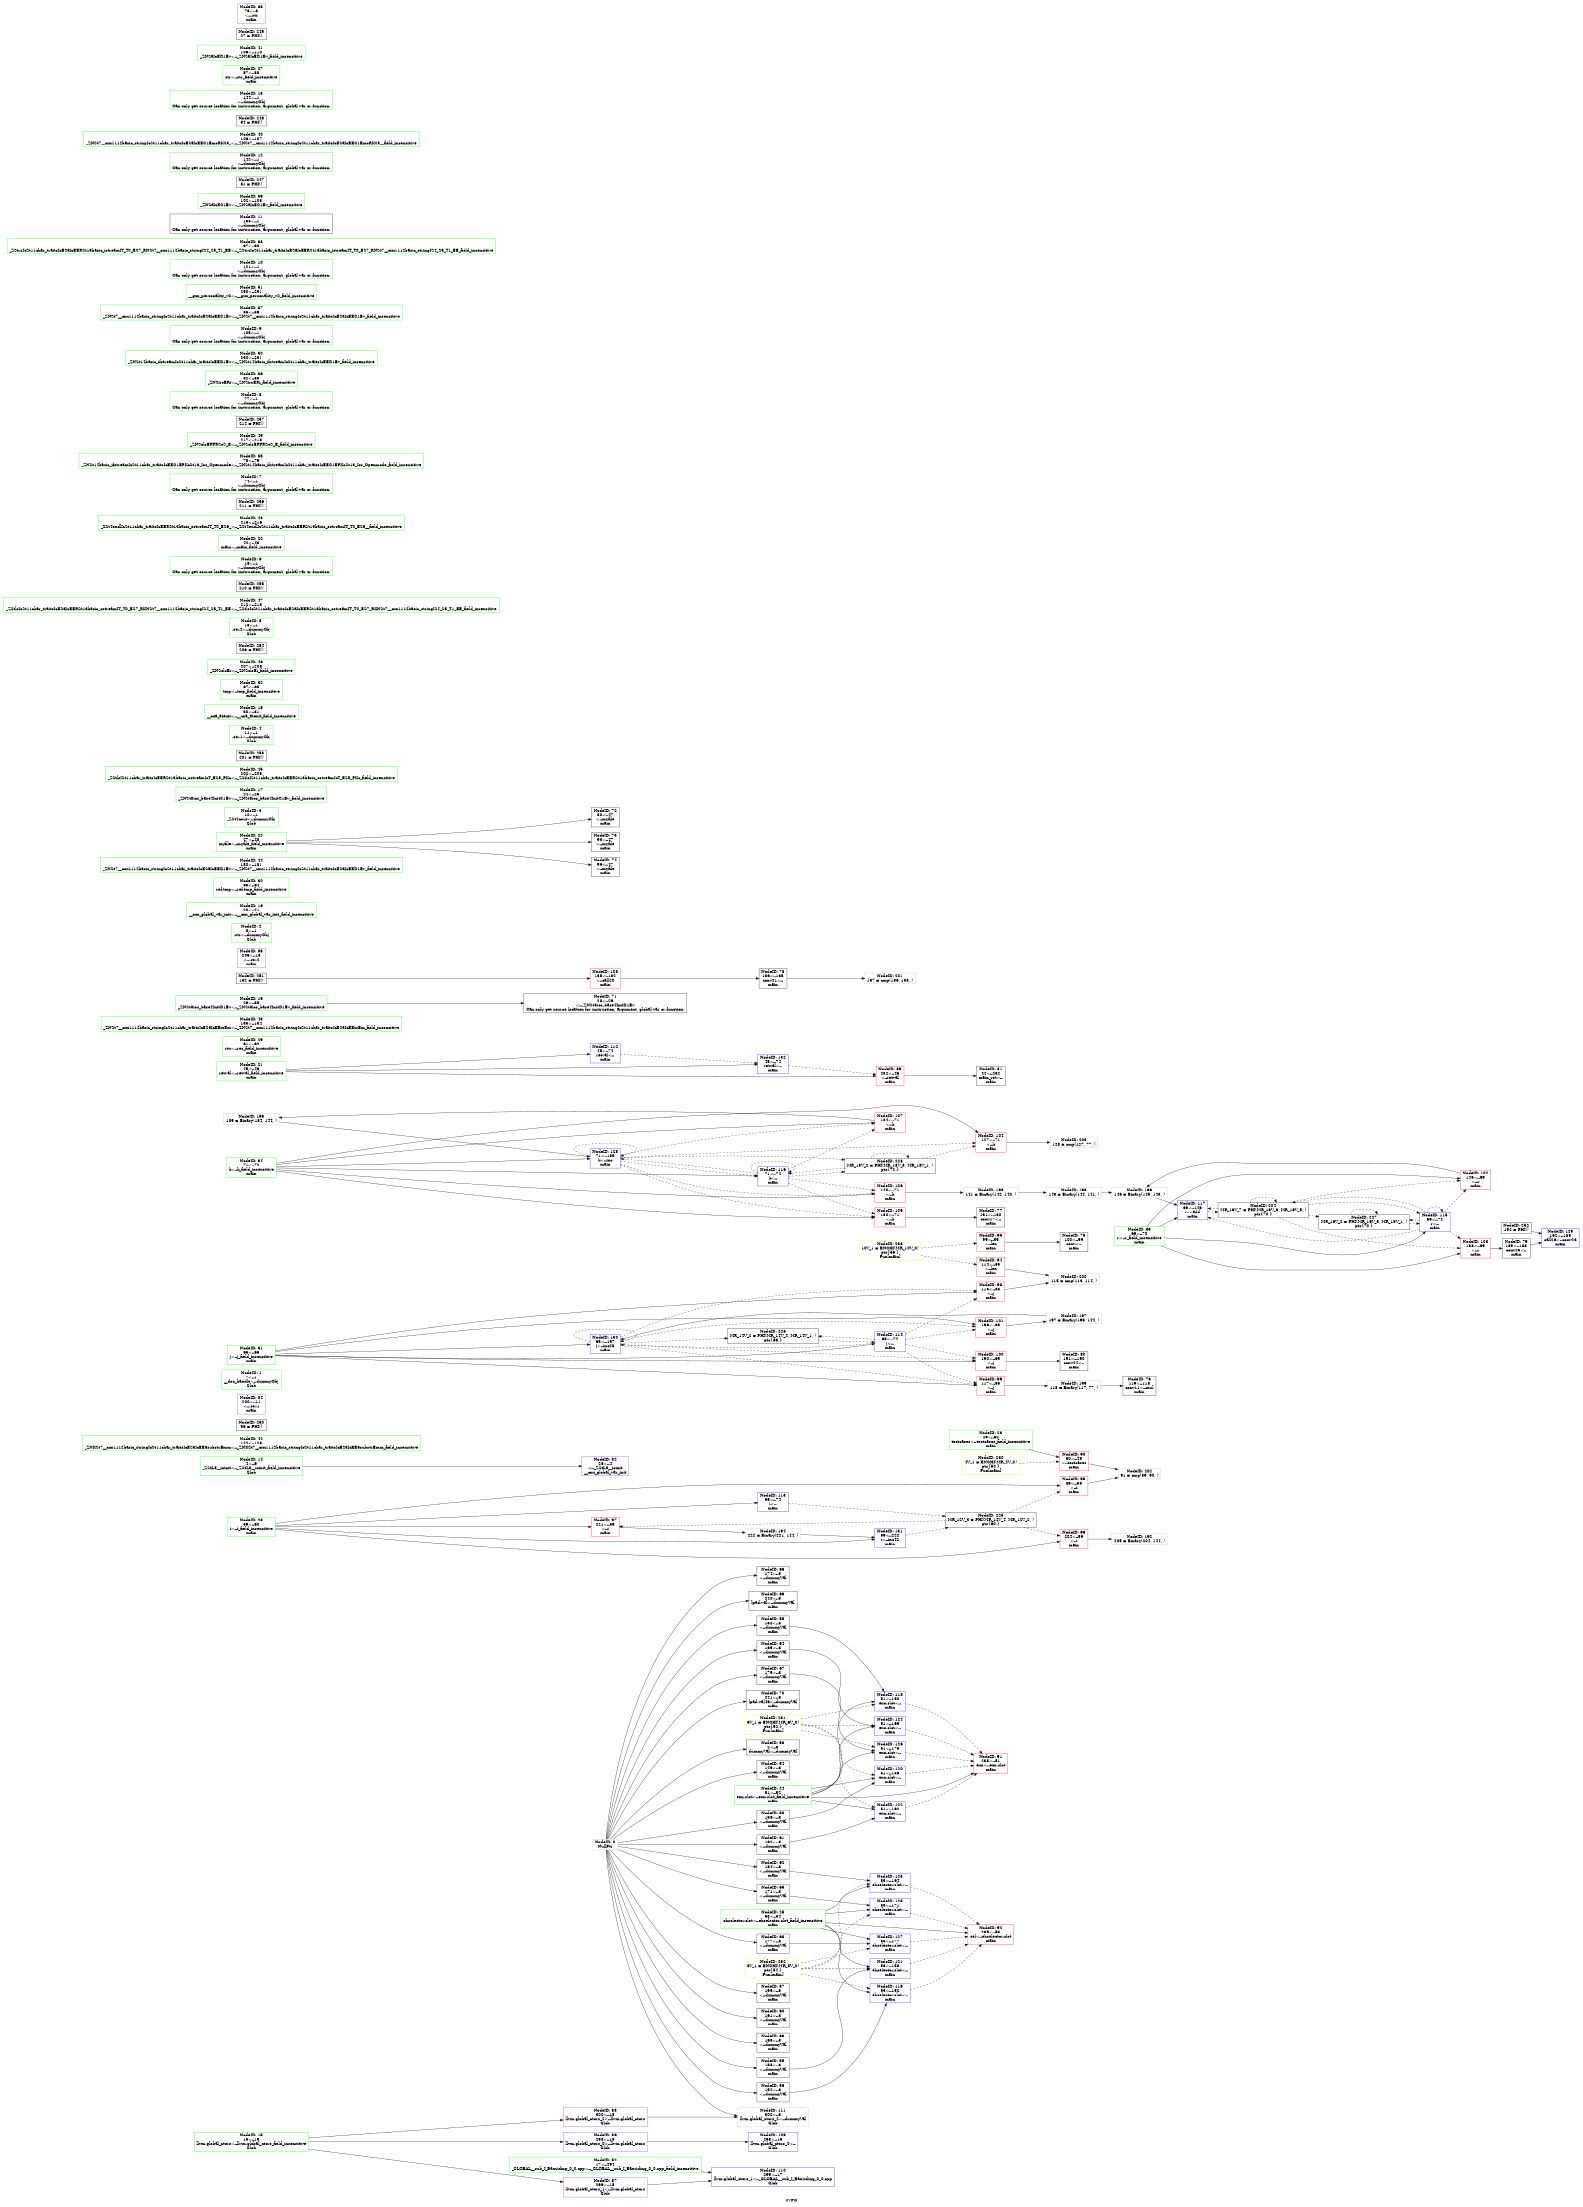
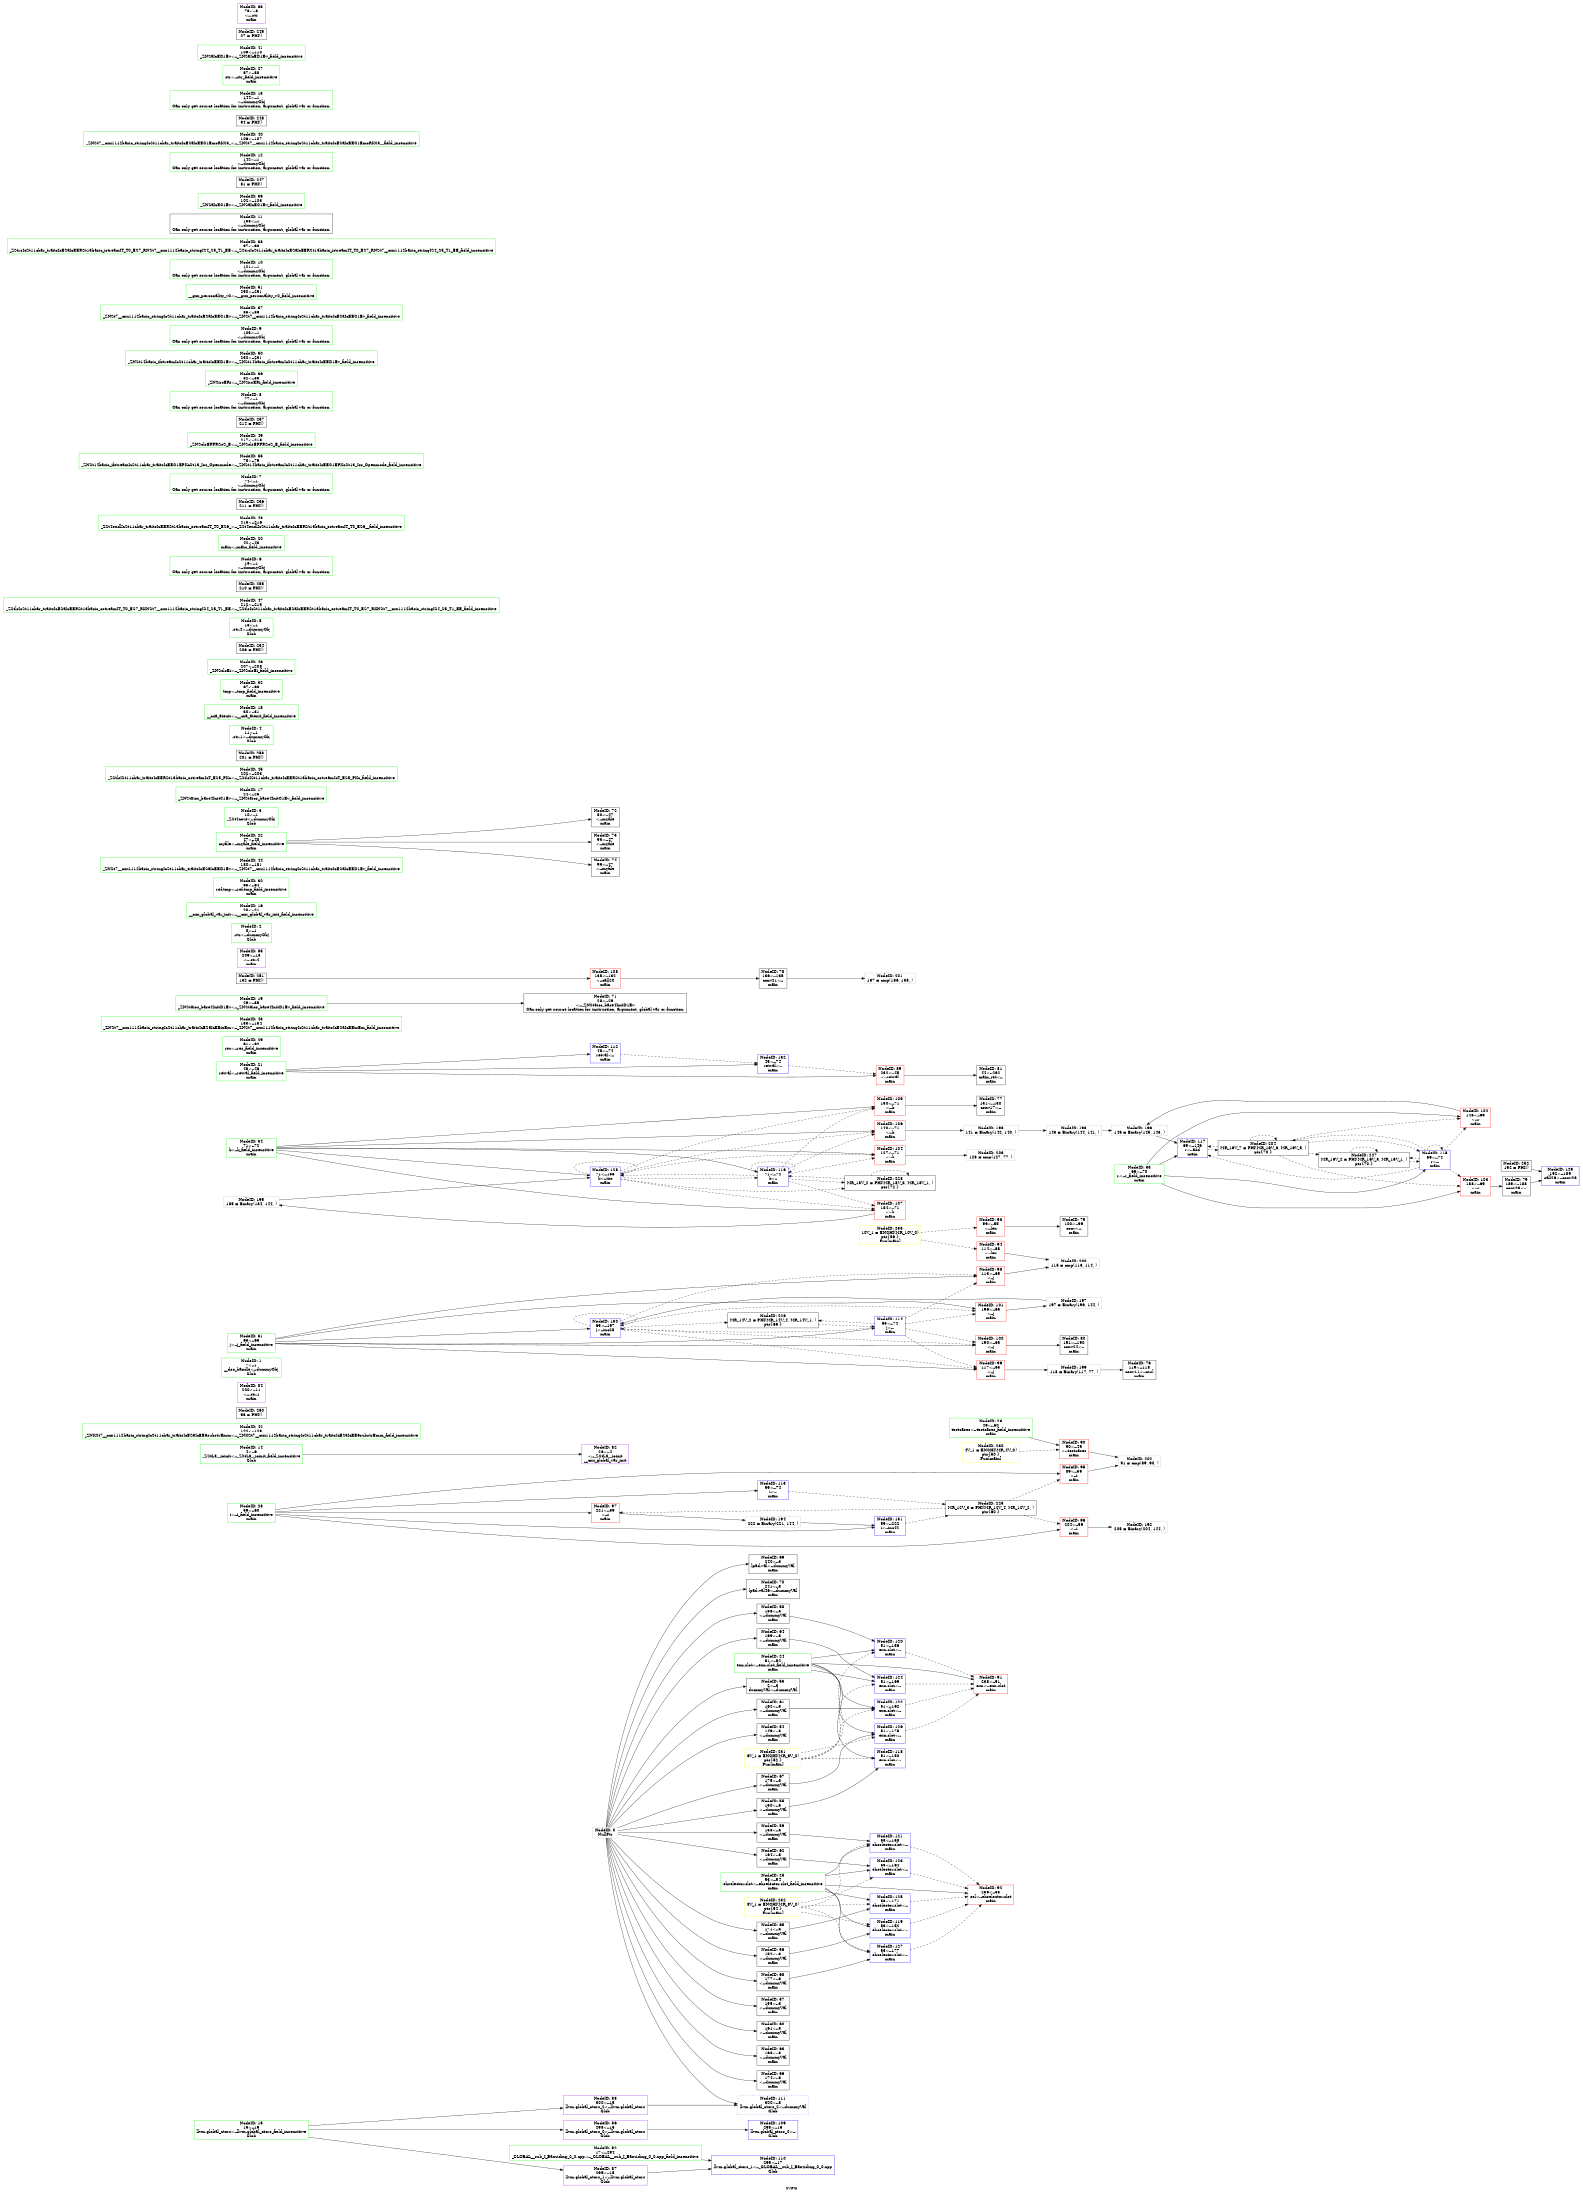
(948, 1152) -> (830, 1166)
(947, 1721) -> none
